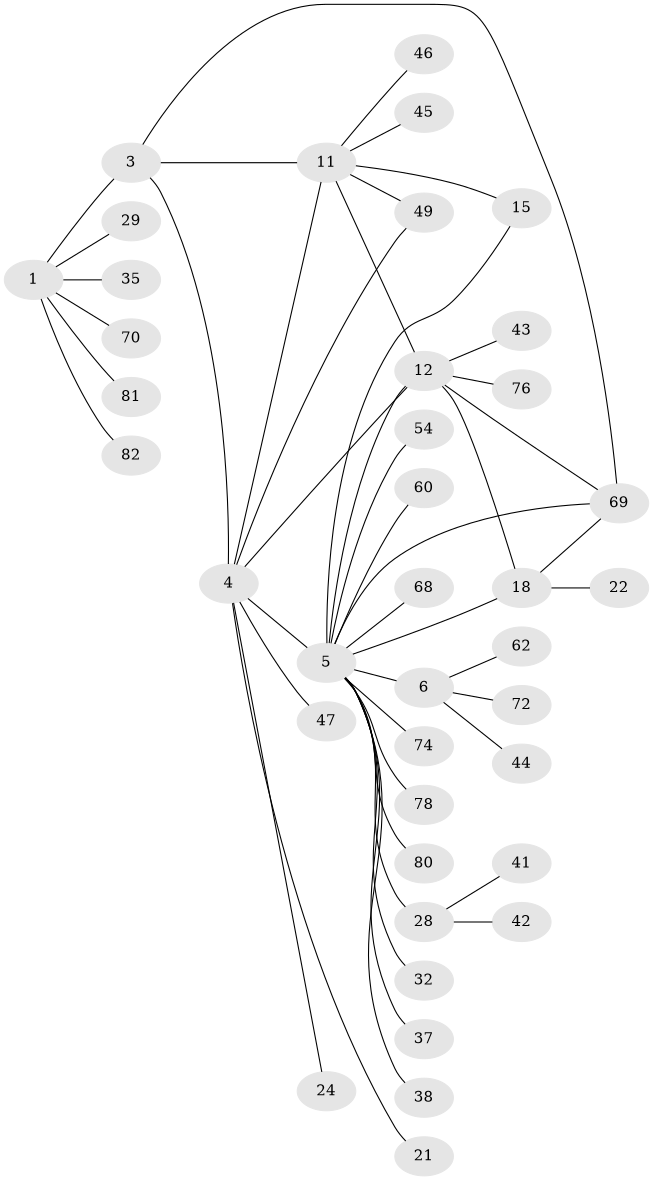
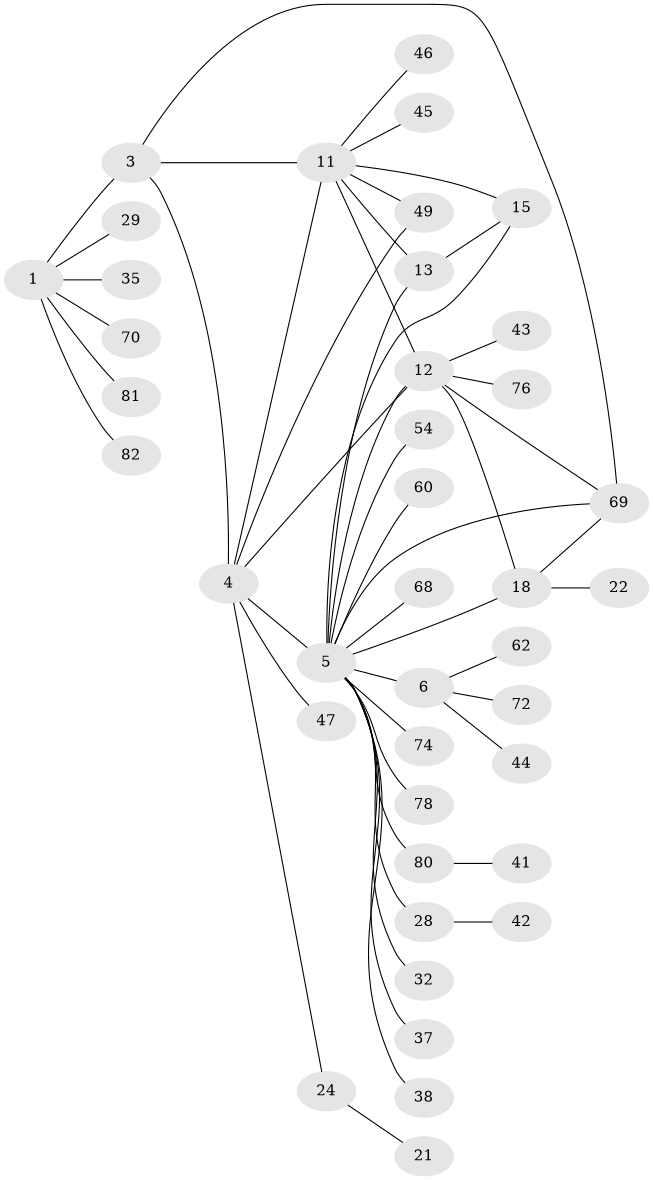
none -> (424, 271)
(293, 881) -> (375, 1124)
(473, 893) -> (473, 863)
